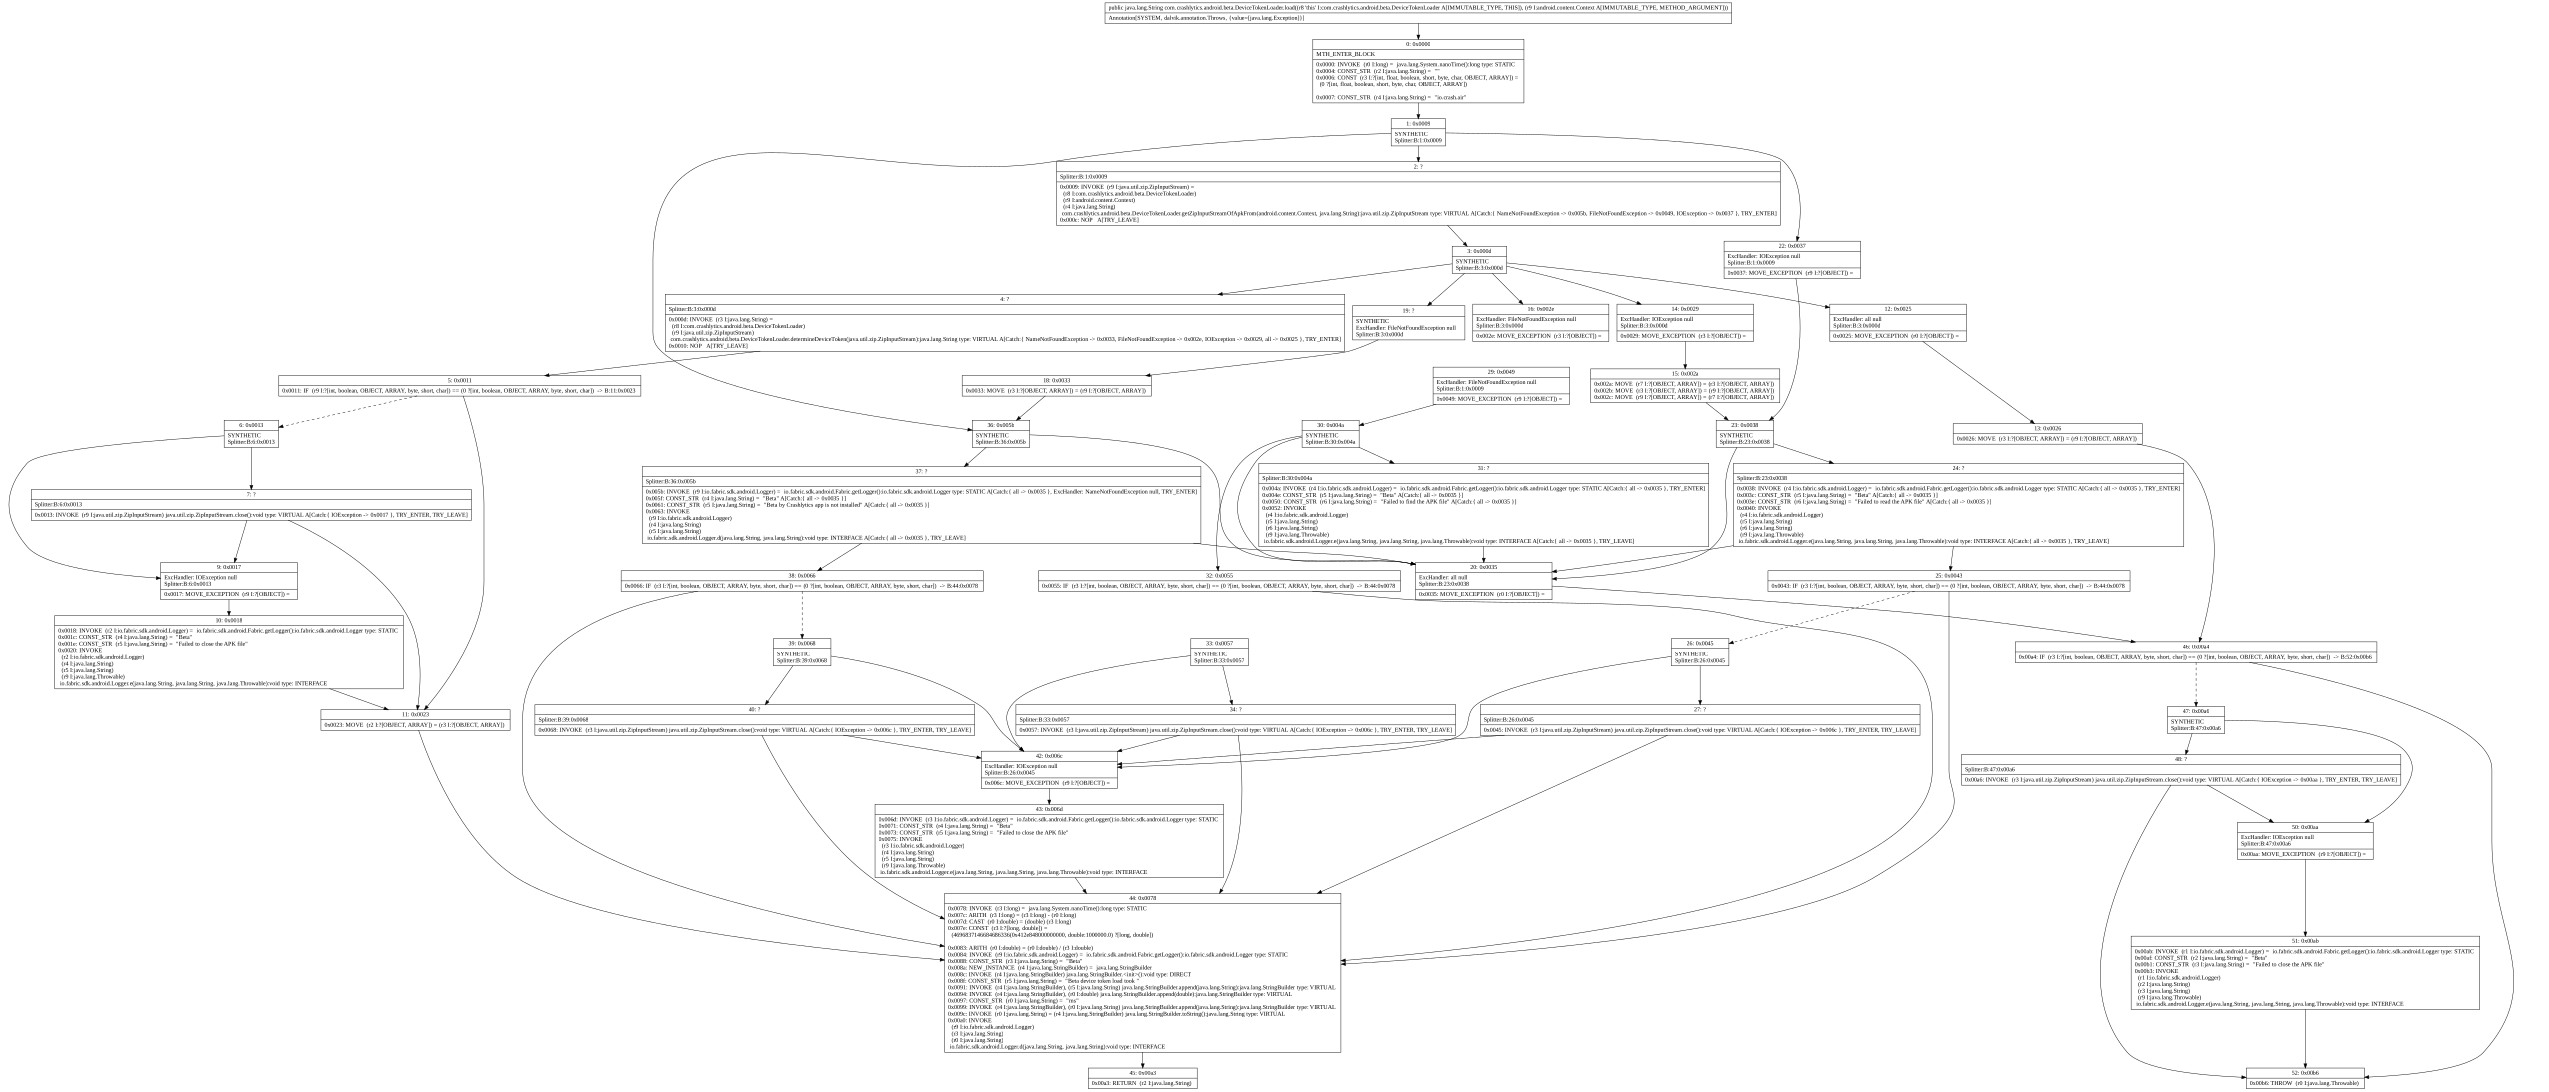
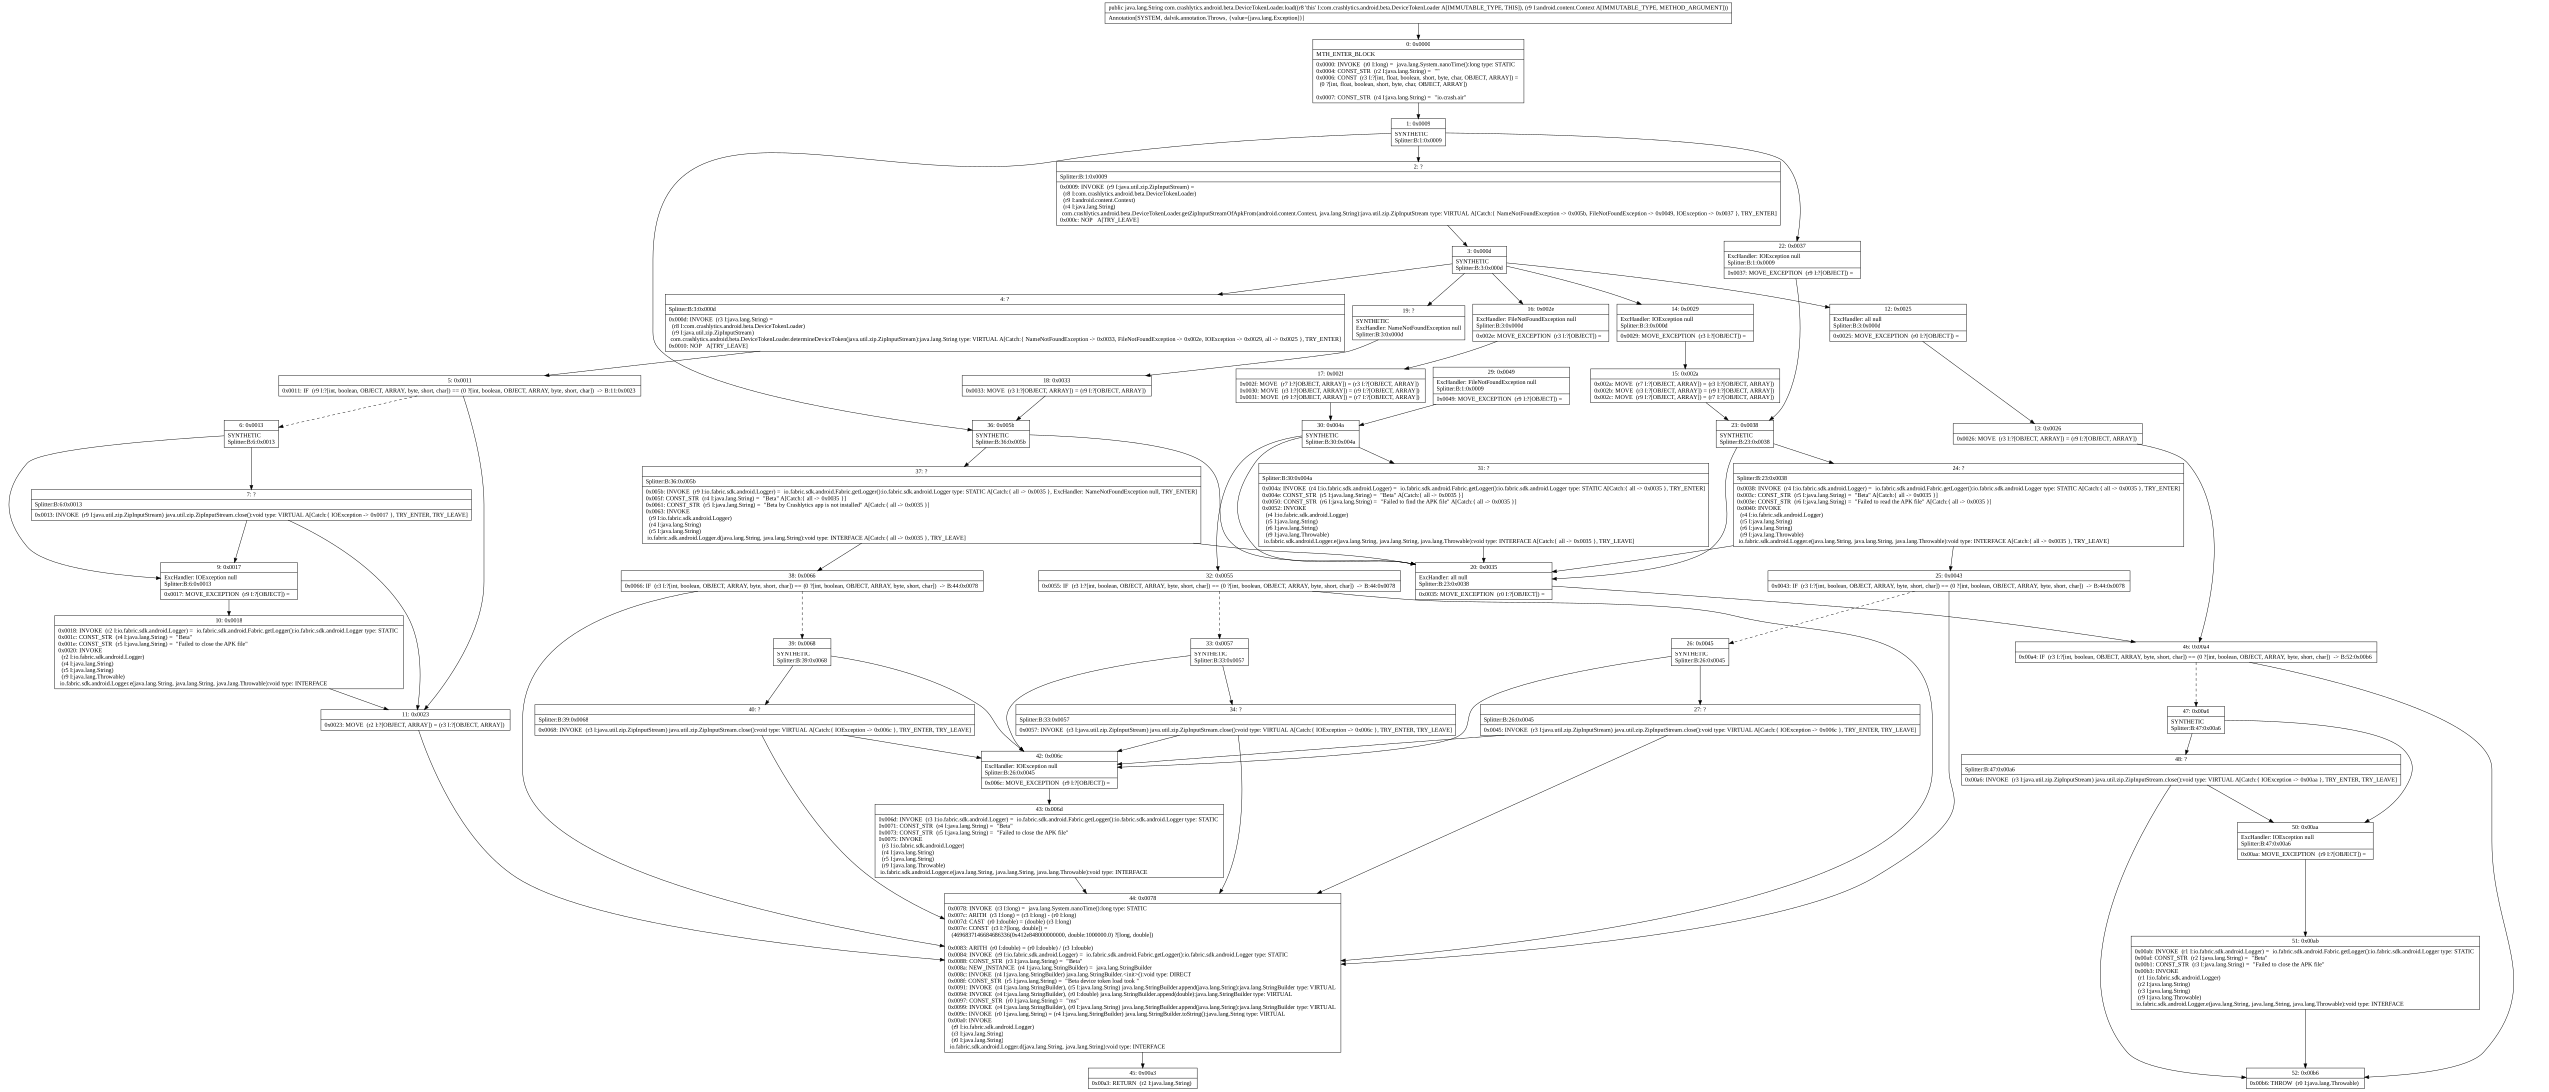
(1406, 328) -> (1409, 328)
none -> (1331, 386)
none -> (1220, 613)
